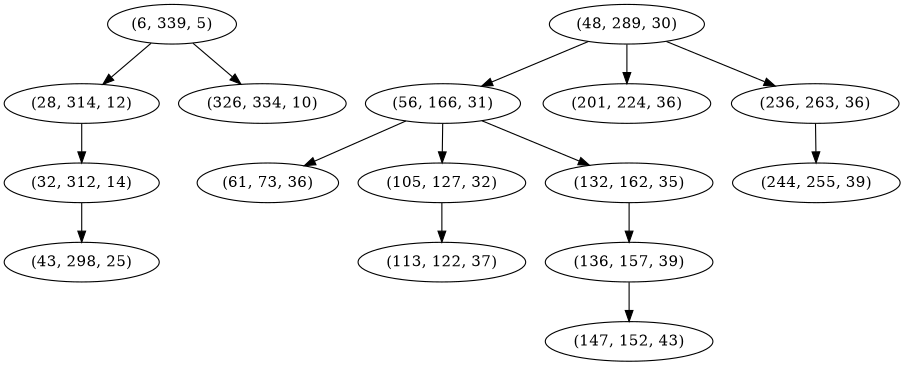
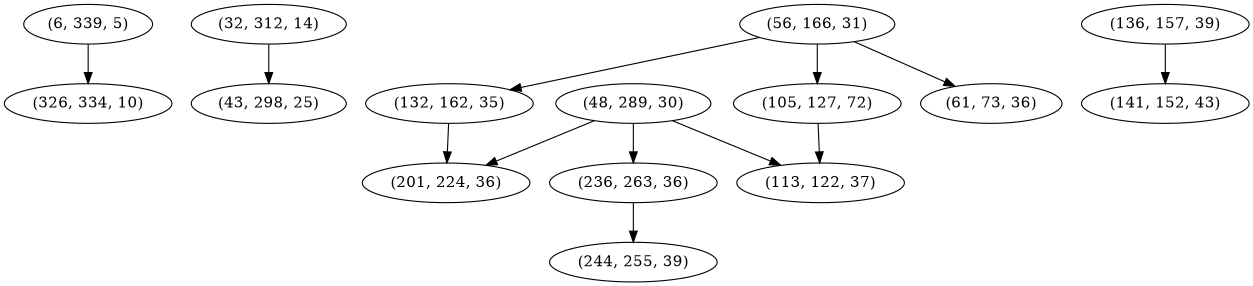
(540, 62) -> (721, 141)
(82, 104) -> none
(442, 183) -> (817, 104)
(629, 217) -> (448, 138)
(629, 341) -> (1165, 104)
